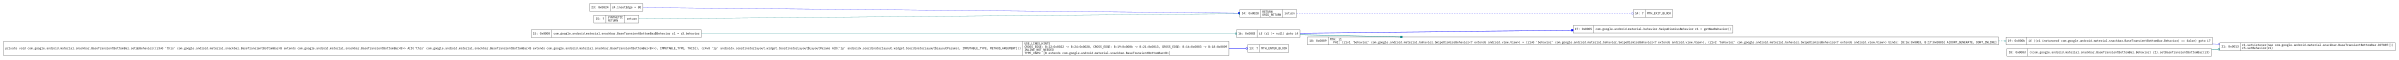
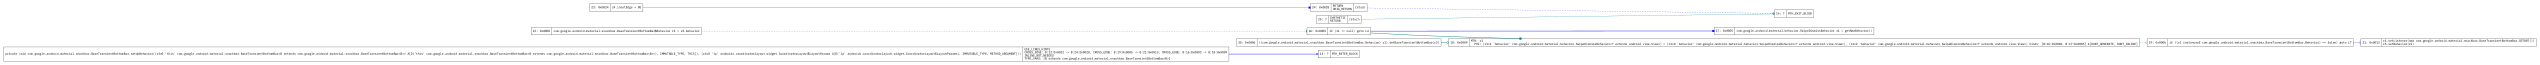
(939, 16) -> (1567, 17)
(968, 34) -> (1004, 31)
(2215, 49) -> (1444, 43)
